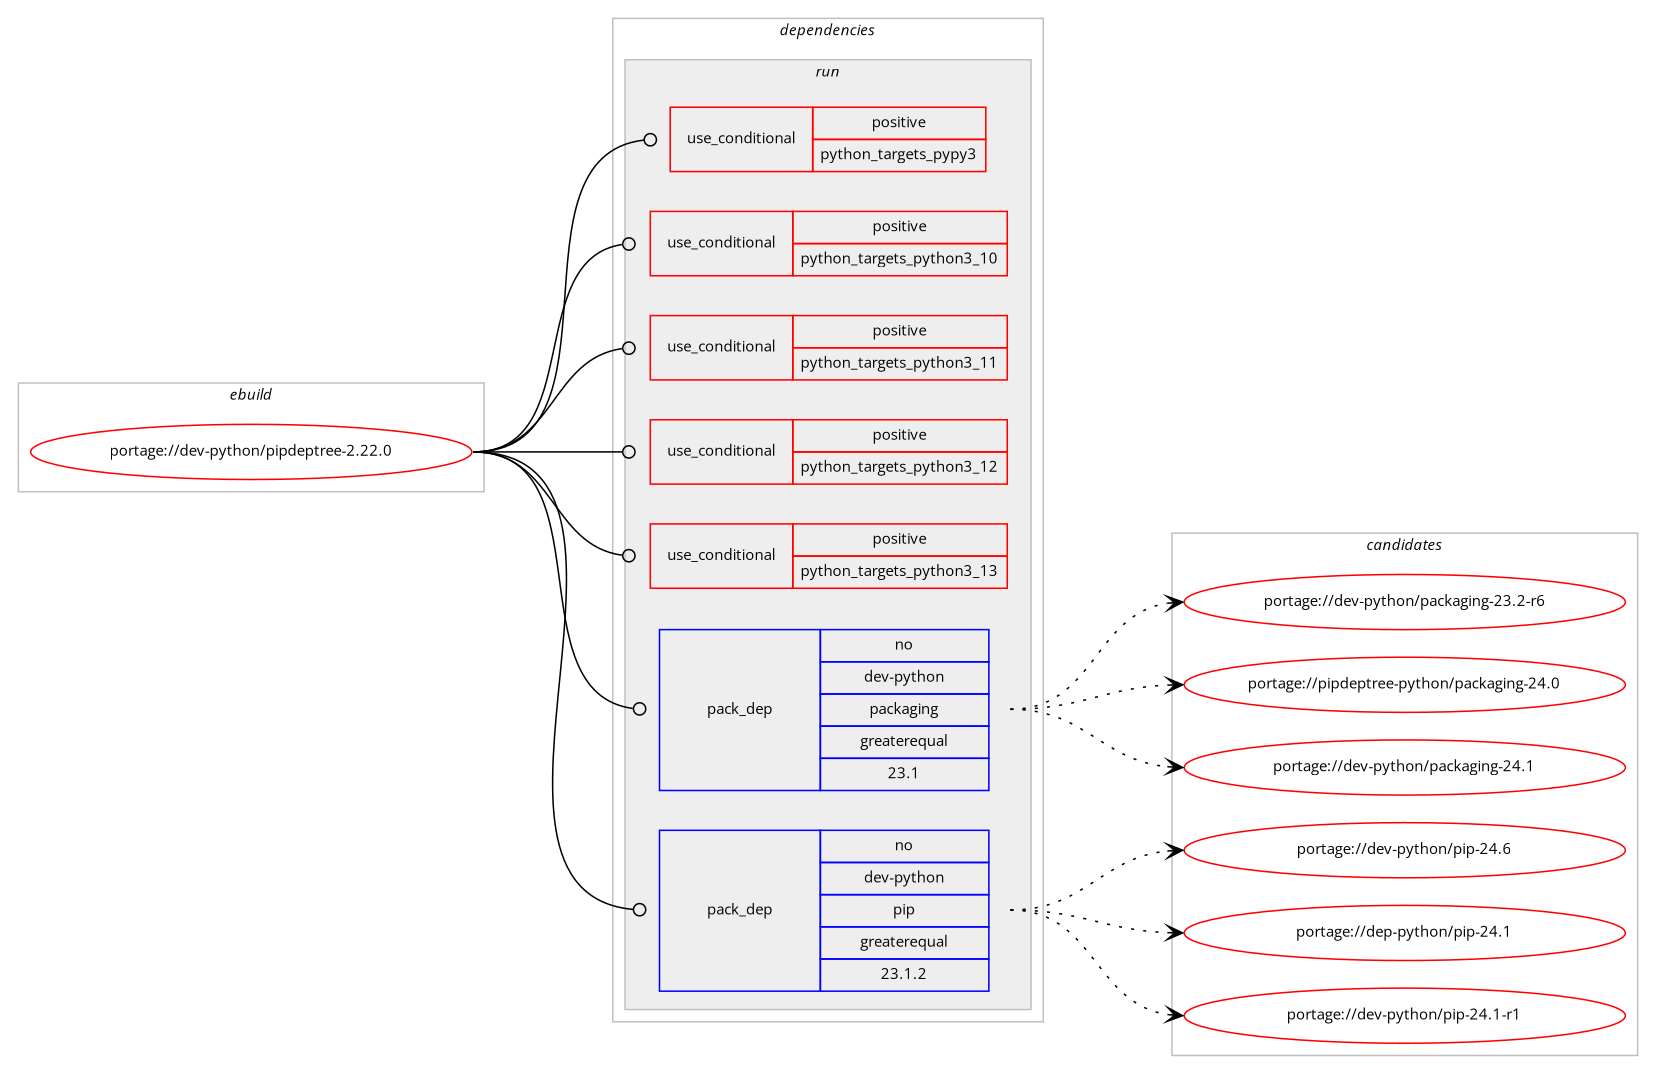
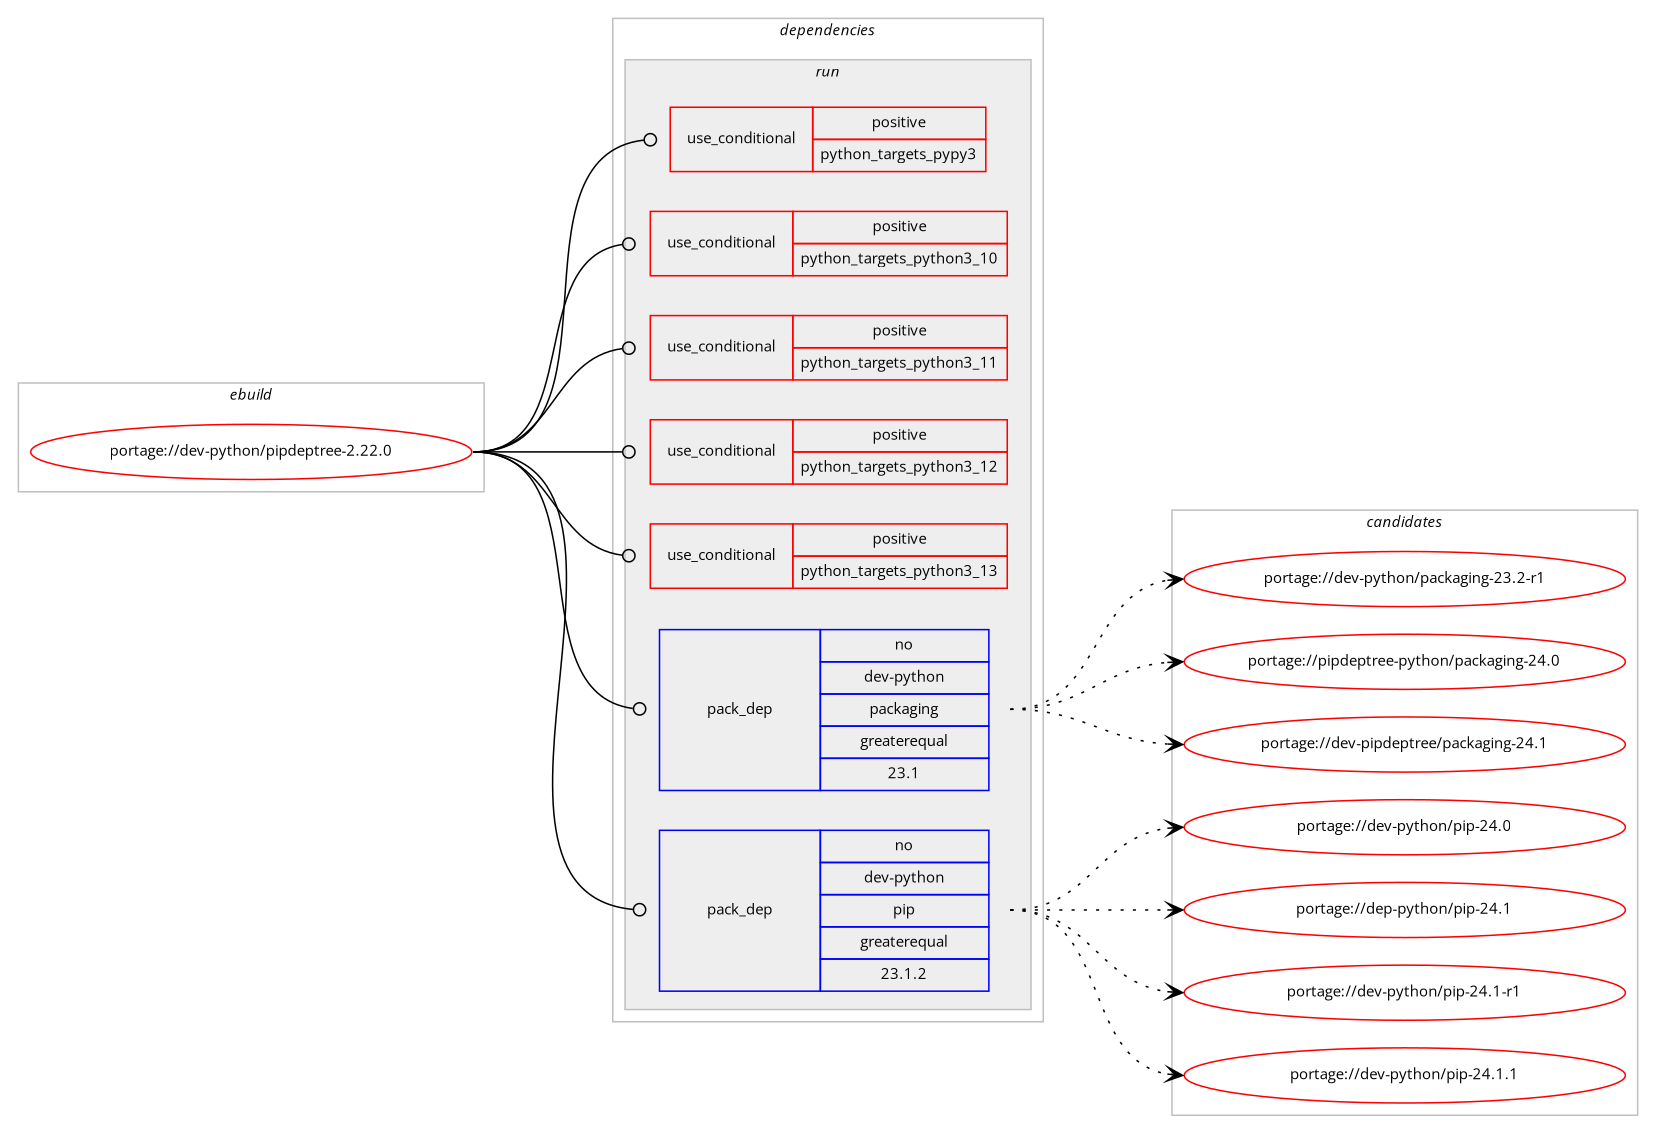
(1405, 602) -> (1405, 579)
(1405, 768) -> (1405, 745)
(1405, 850) -> (1405, 827)
none -> (1405, 1075)
